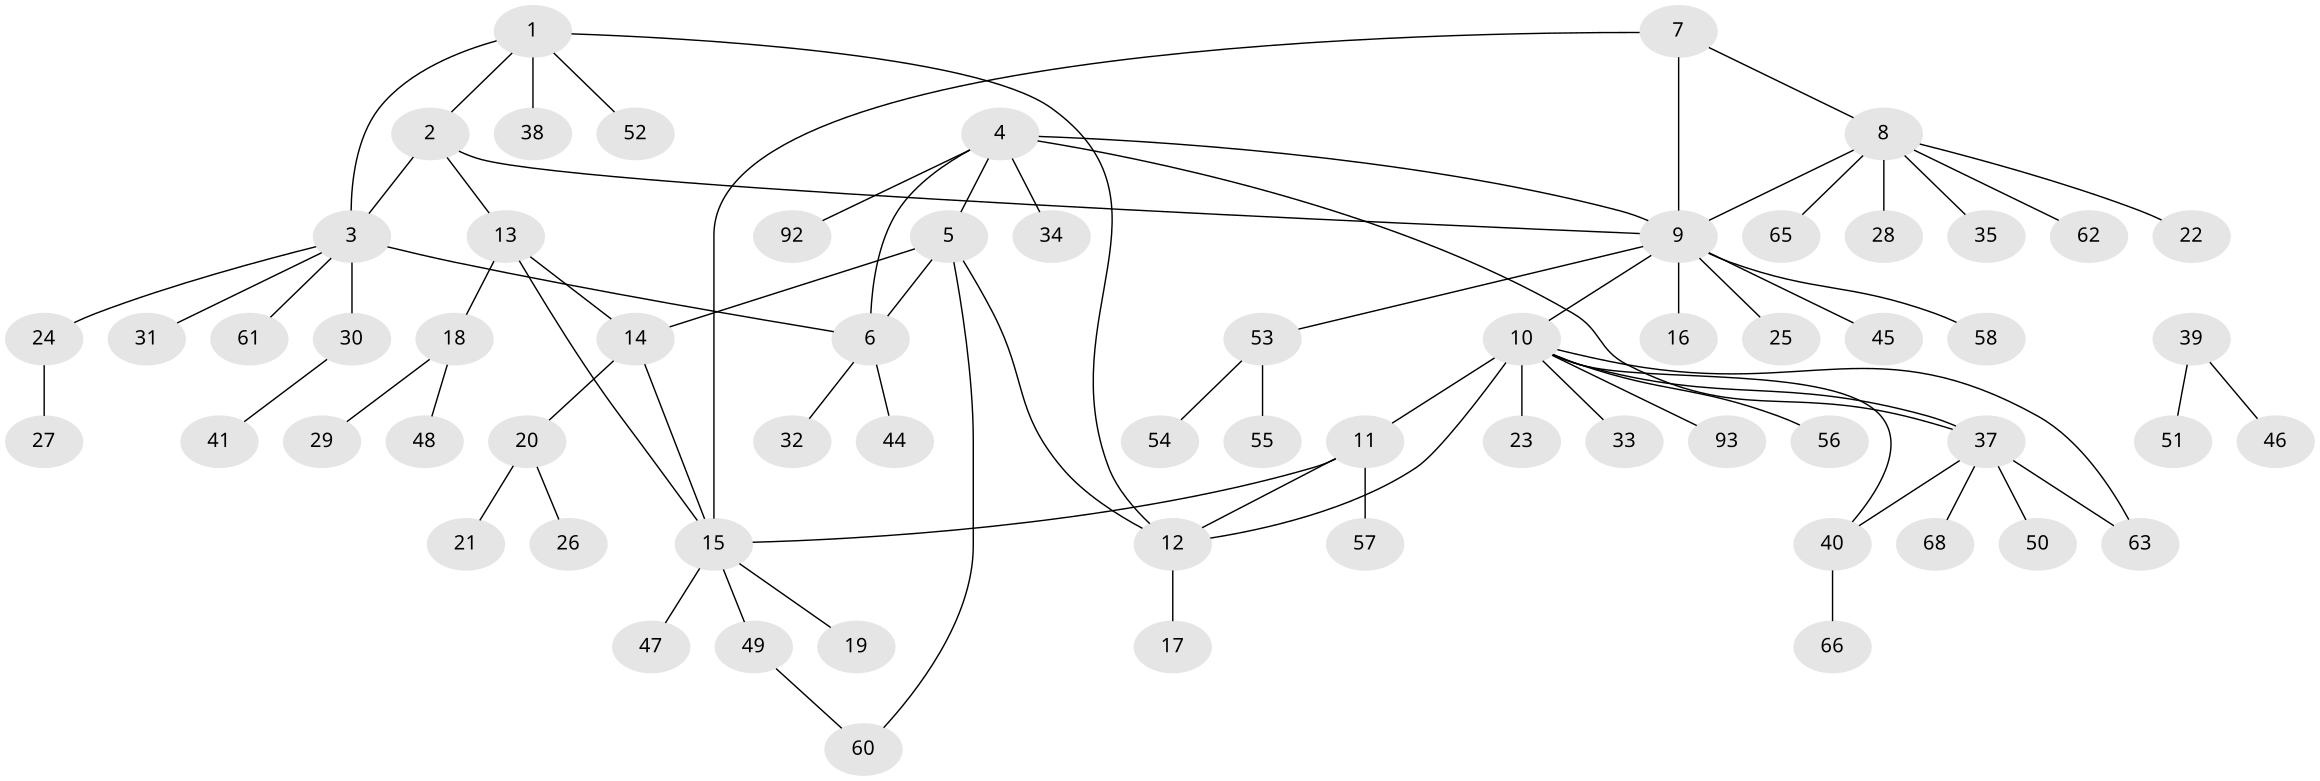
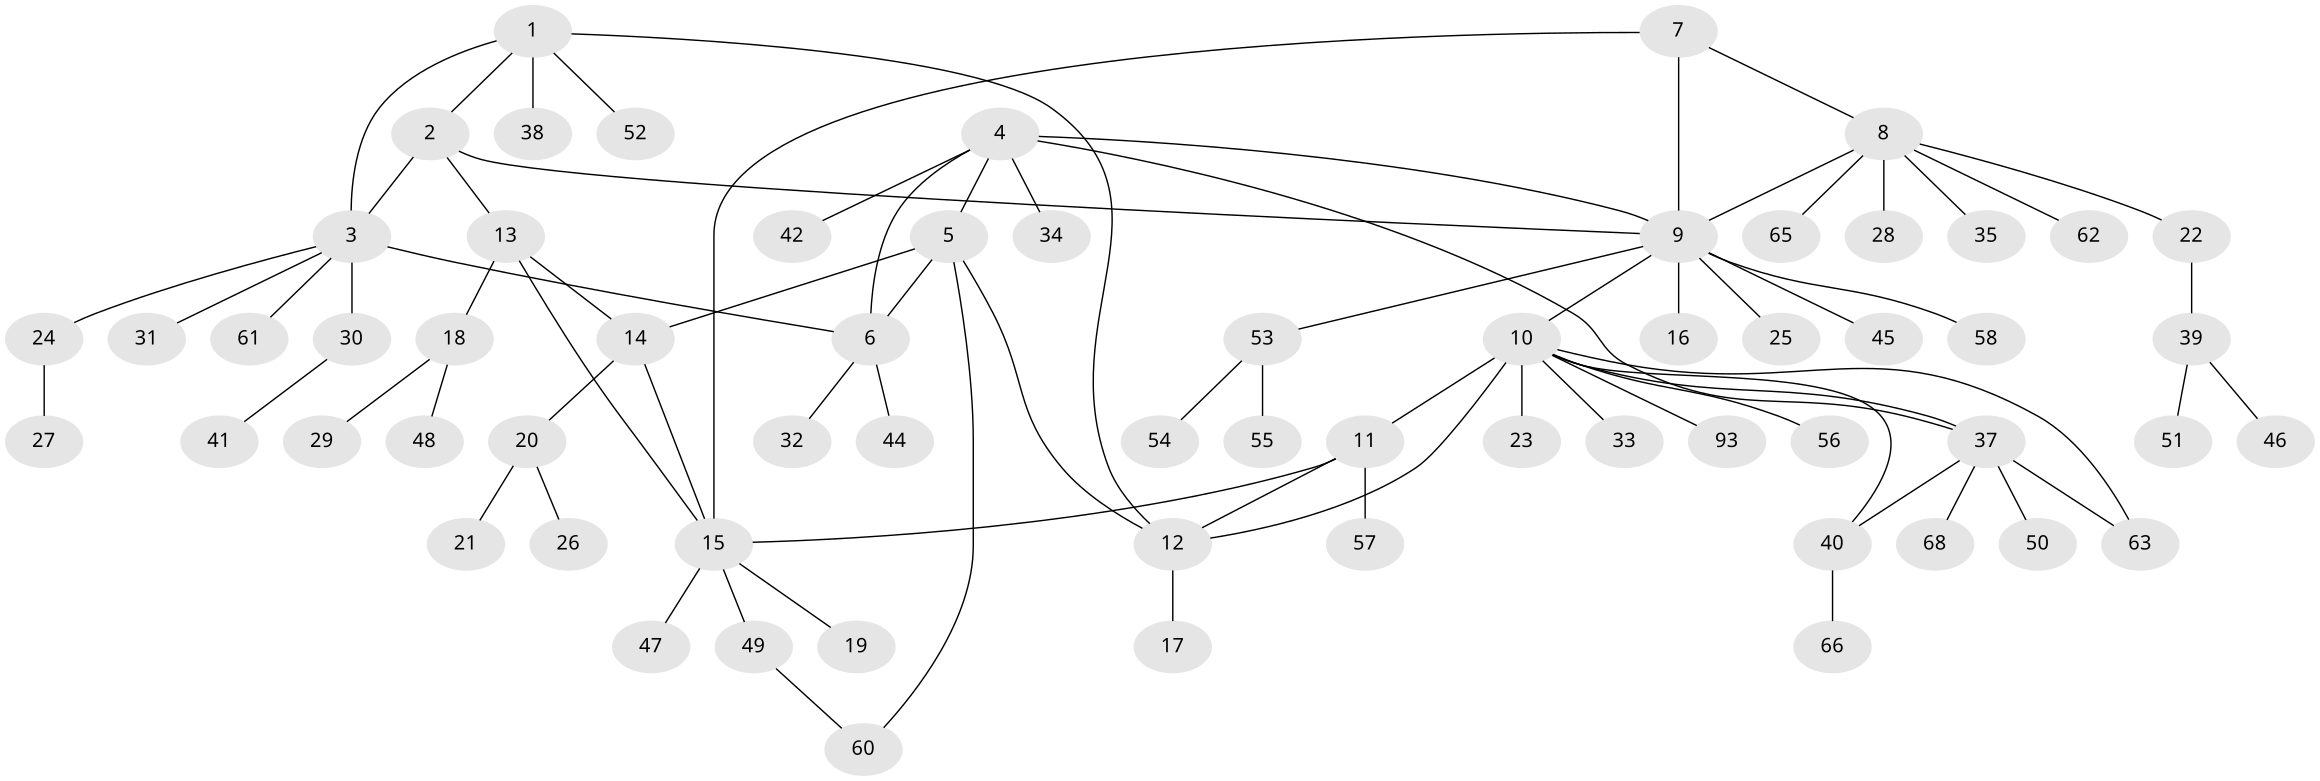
(792, 237) -> (792, 237)
none -> (2192, 288)
